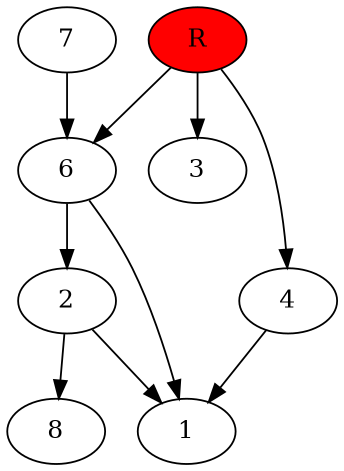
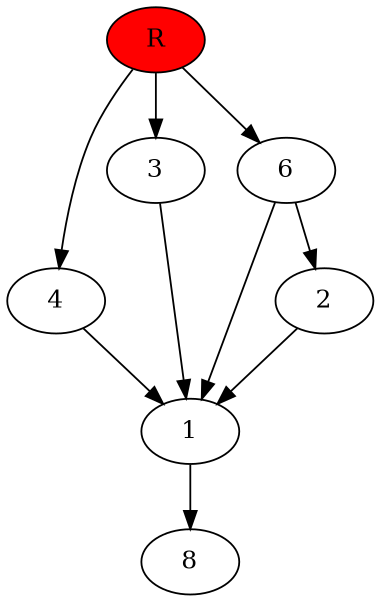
(67, 40) -> none
none -> (172, 292)
(62, 357) -> (190, 488)
